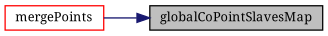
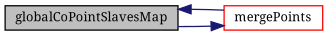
none -> (195, 27)
